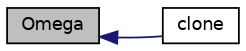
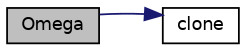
(140, 37) -> (122, 14)
